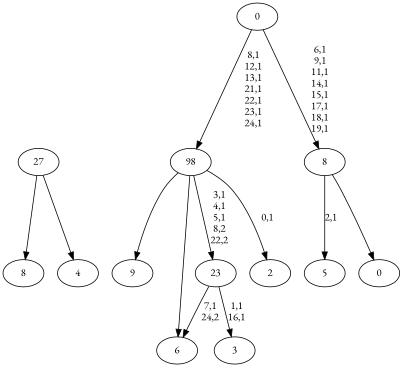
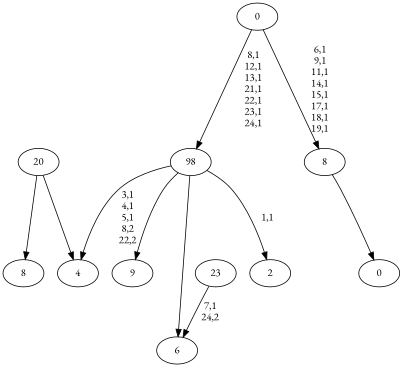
(39, 162) -> (39, 162)
(202, 214) -> (113, 195)
(268, 218) -> (268, 218)
(325, 273) -> none
(235, 350) -> none
